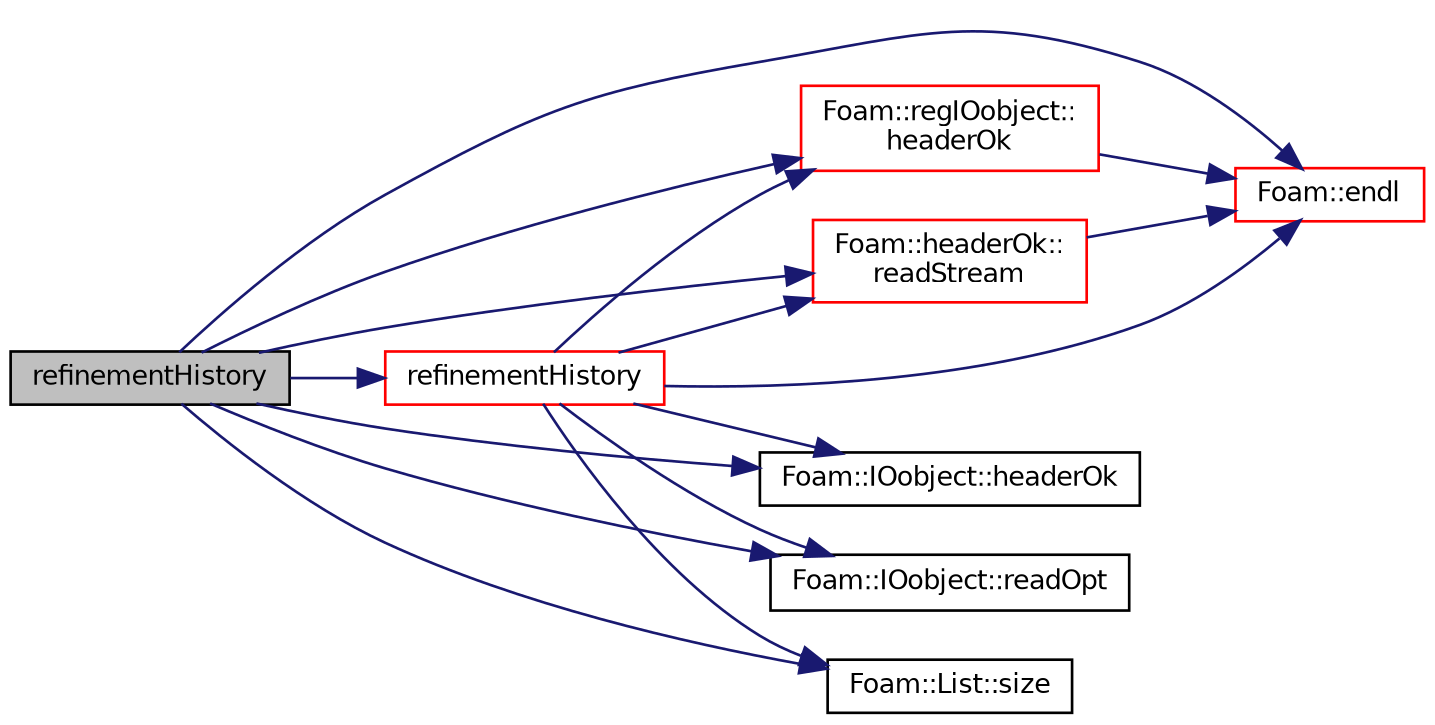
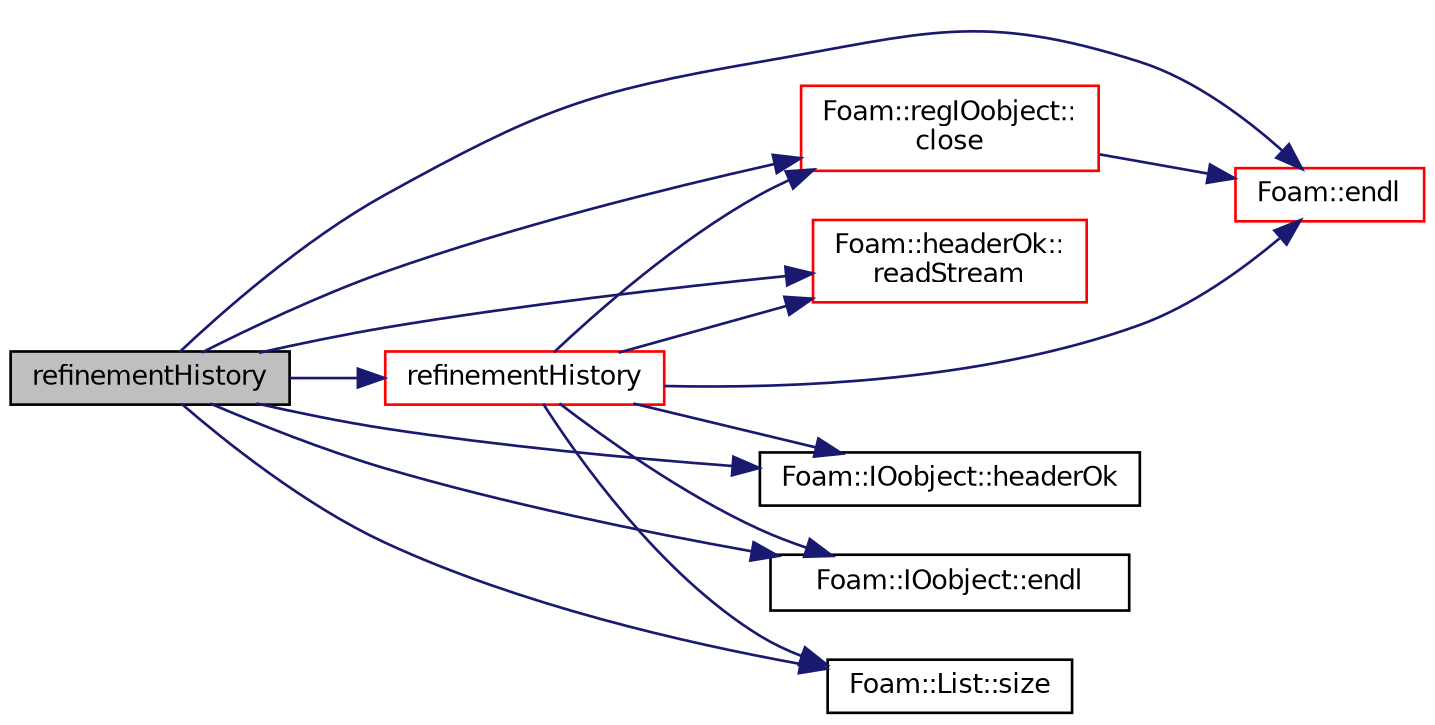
(950, 128) -> (950, 128)
(1147, 227) -> none
(950, 583) -> (950, 583)
